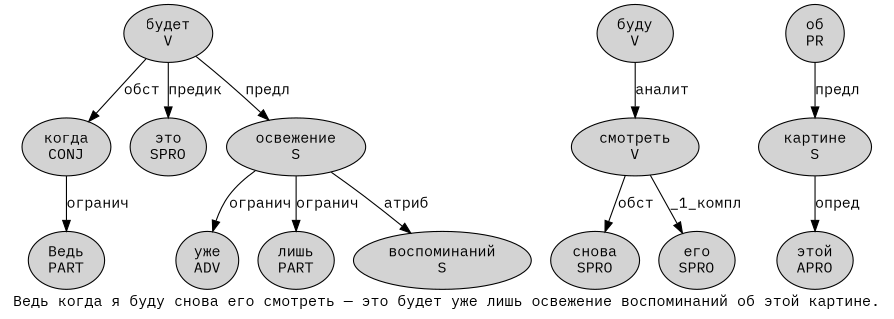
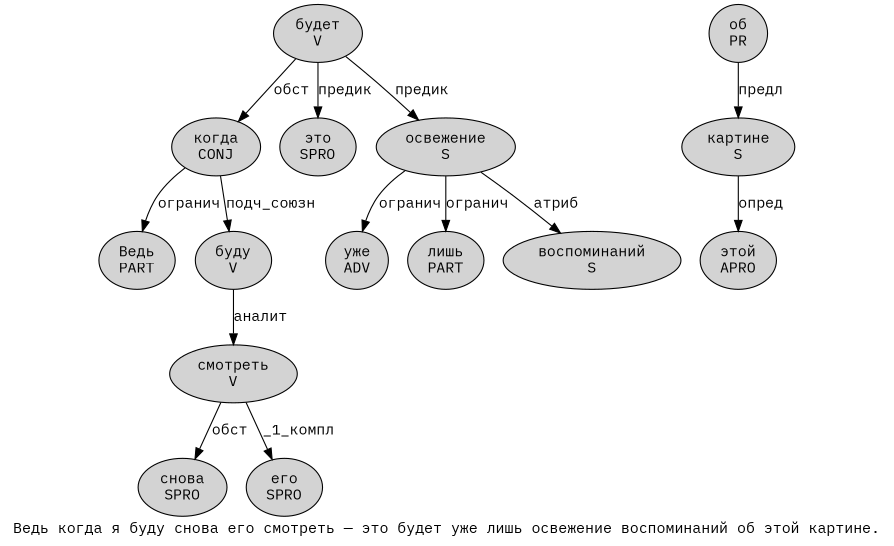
(268, 90) -> (422, 90)
none -> (224, 198)
